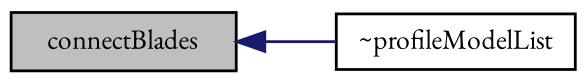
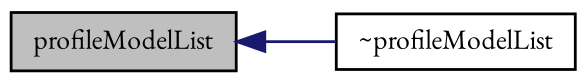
(124, 42) -> (124, 42)
